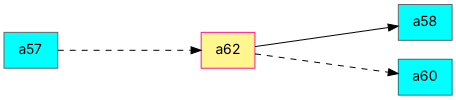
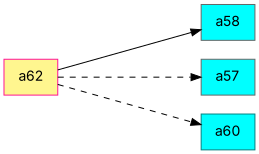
(124, 50) -> (124, 77)
